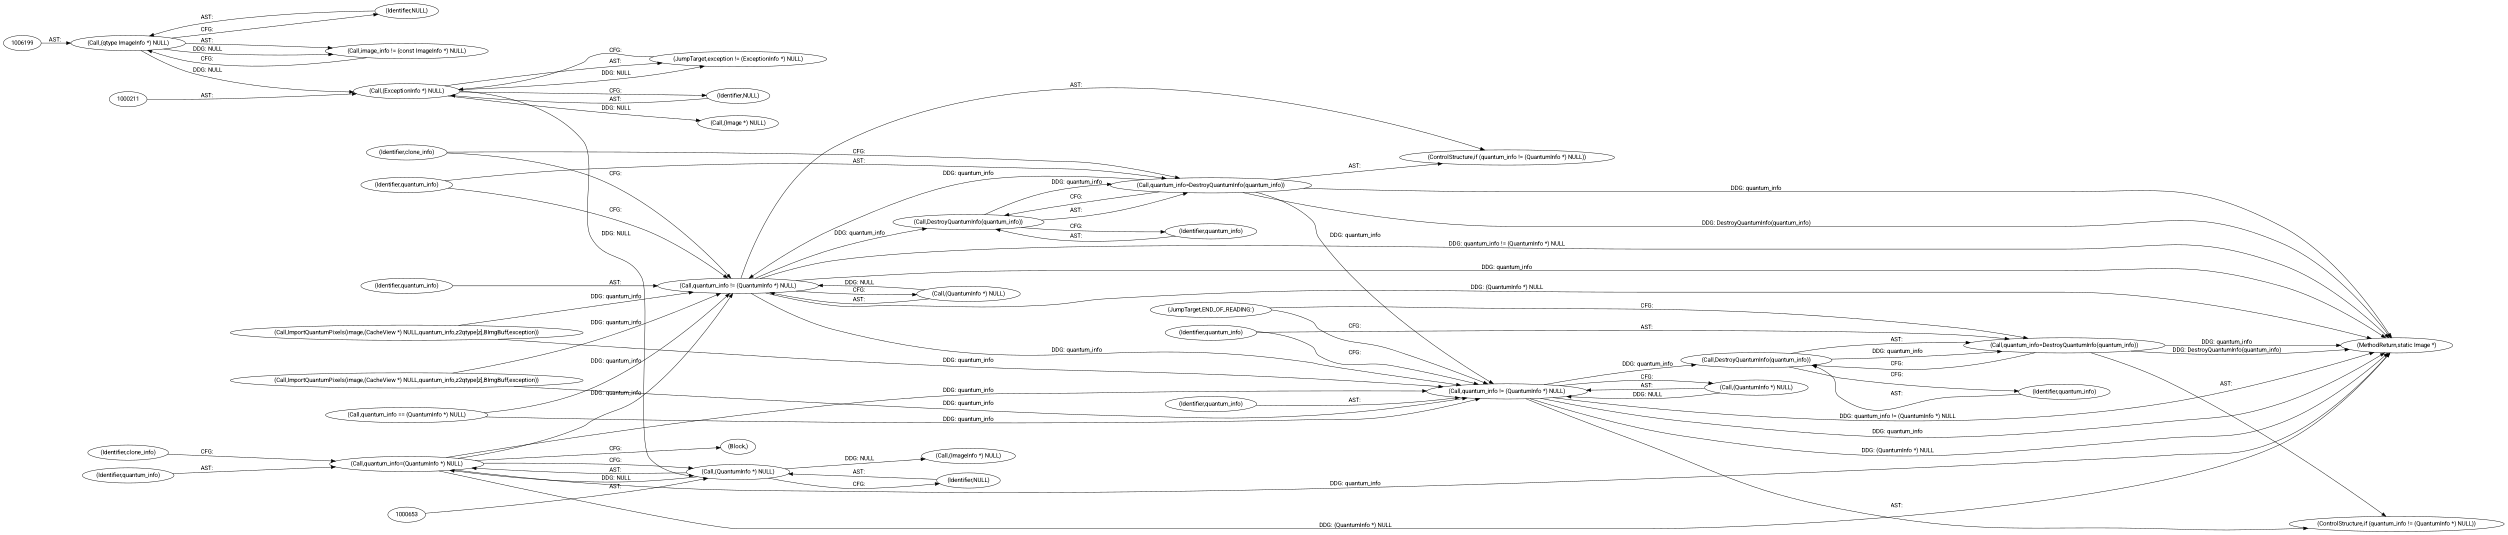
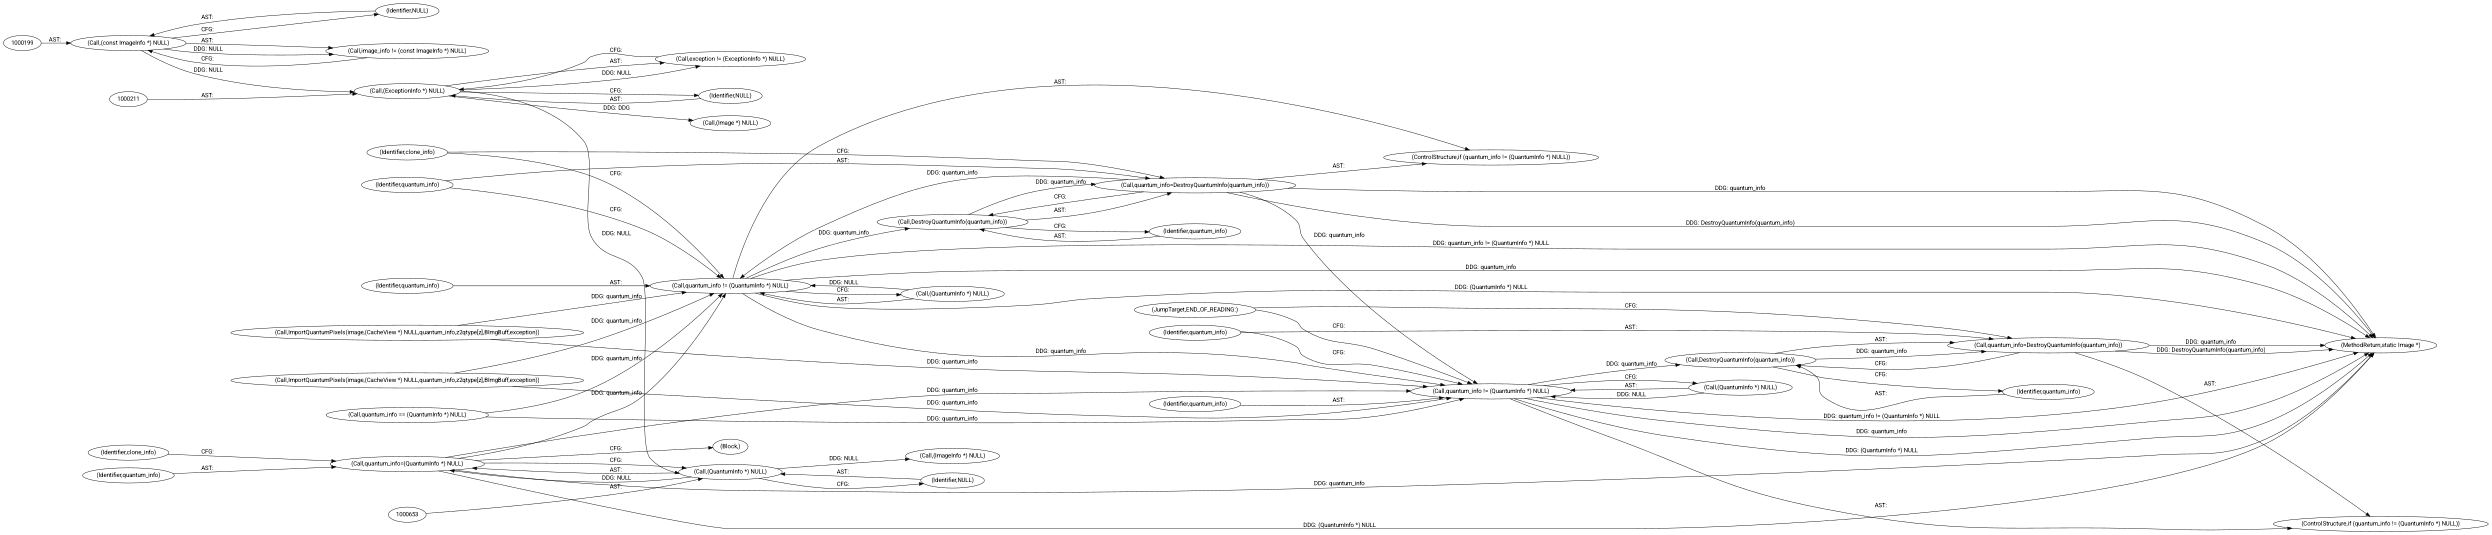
(22, 43) -> (22, 43)
(128, 43) -> (128, 43)
(738, 59) -> (730, 59)
(616, 108) -> (617, 108)
